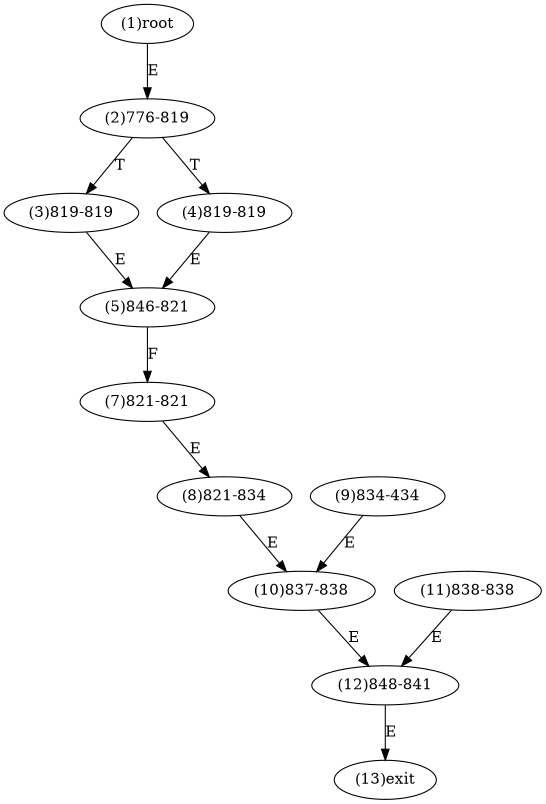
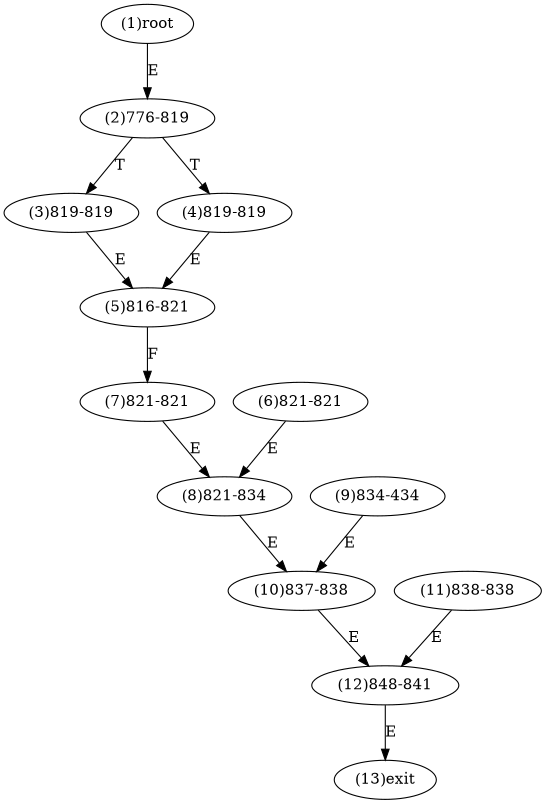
(147, 307) -> (147, 307)
none -> (301, 402)
